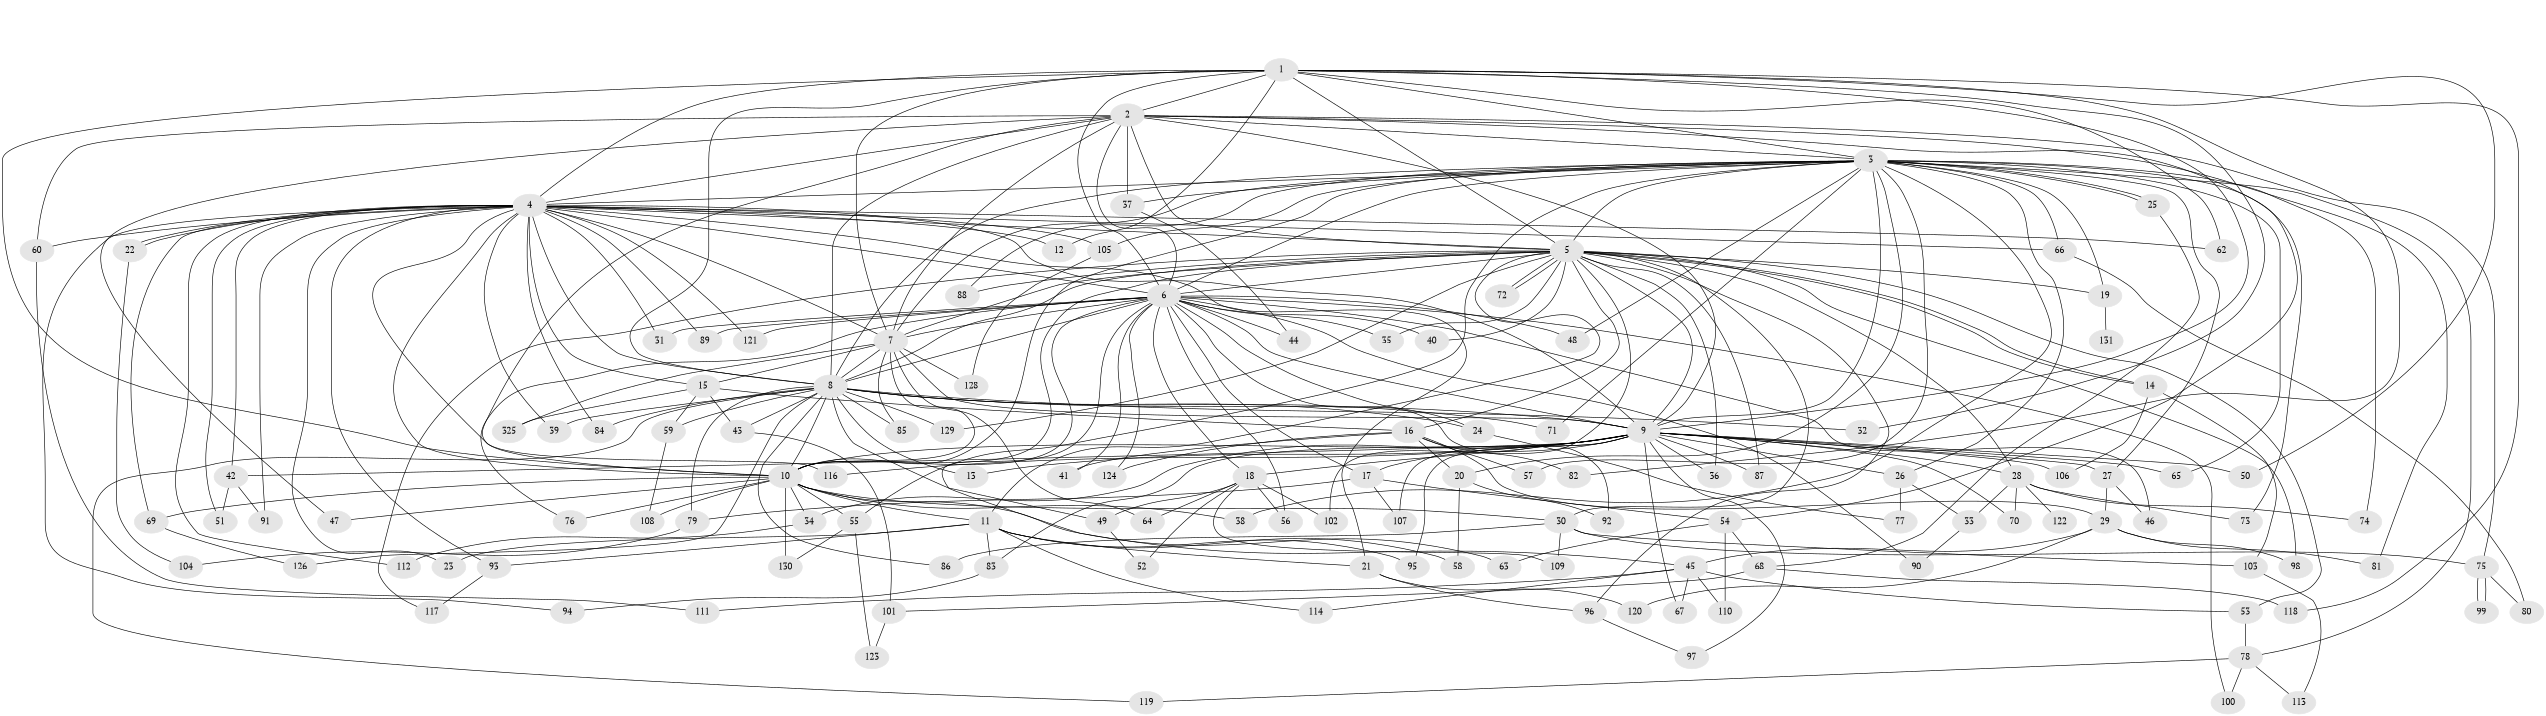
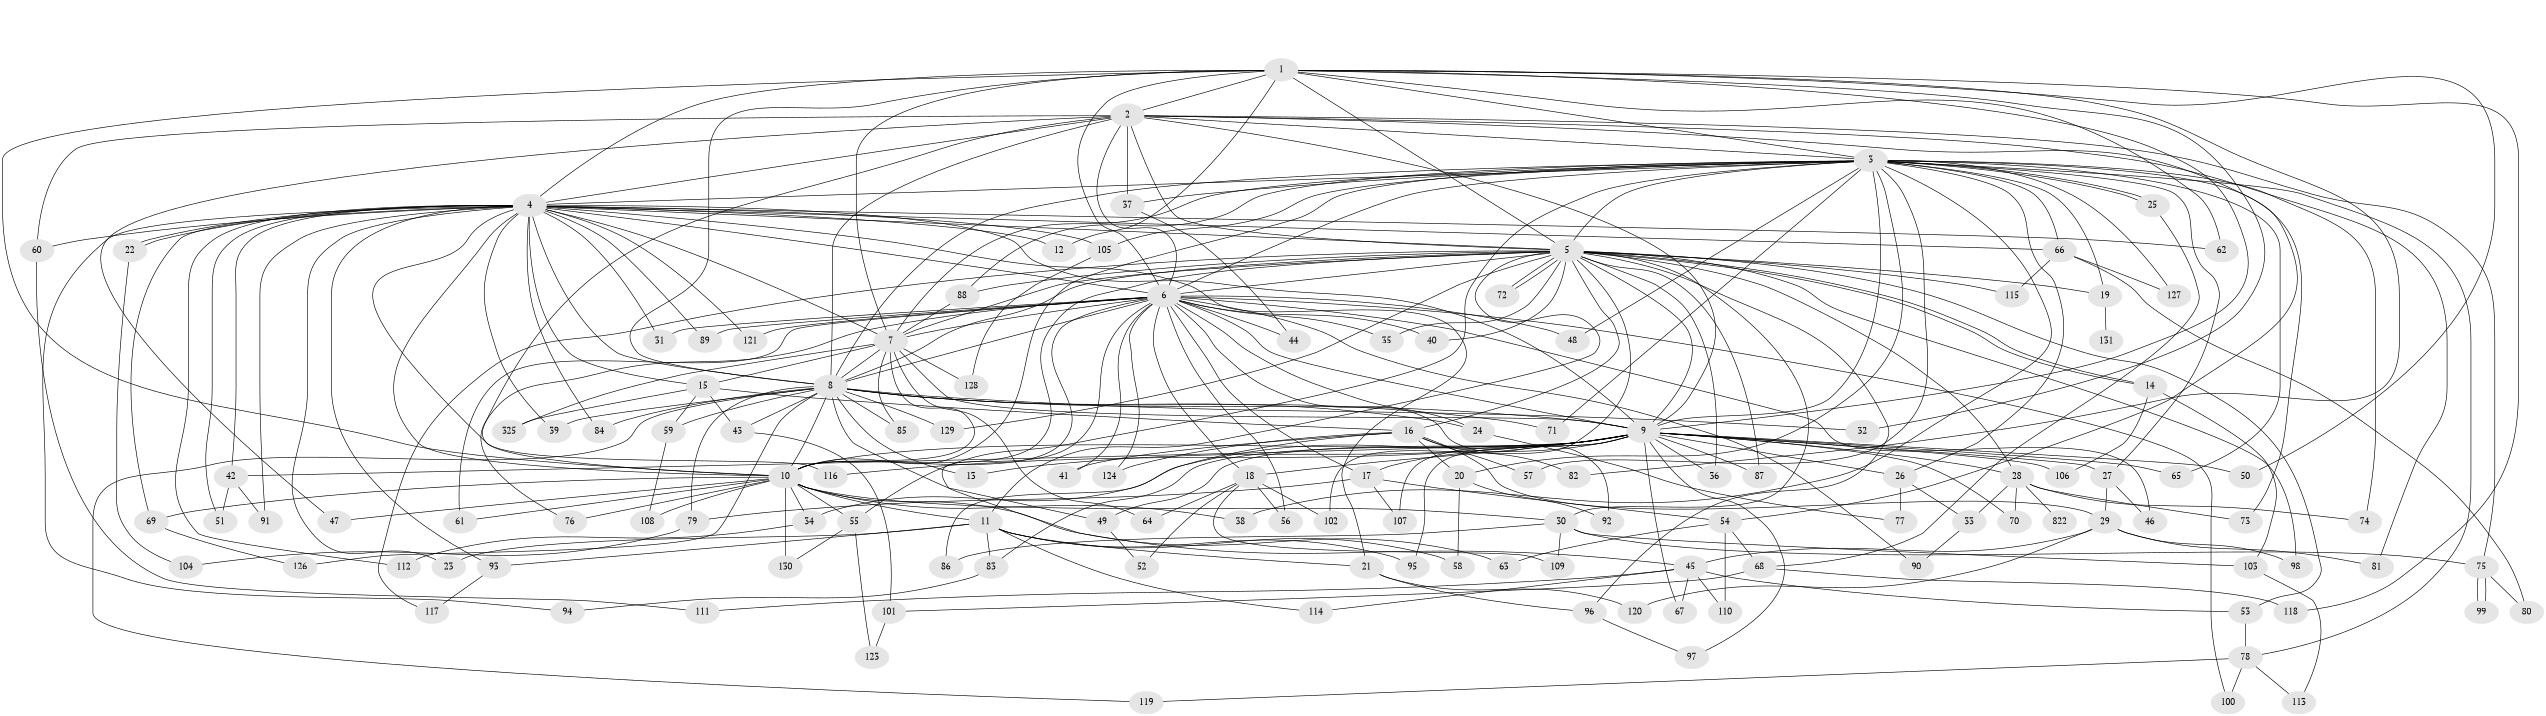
(985, 207) -> (916, 325)
none -> (2012, 296)
none -> (2174, 296)
(1176, 499) -> (1364, 447)
(772, 520) -> (1082, 493)
none -> (460, 522)
(2060, 522) -> (2060, 522)
